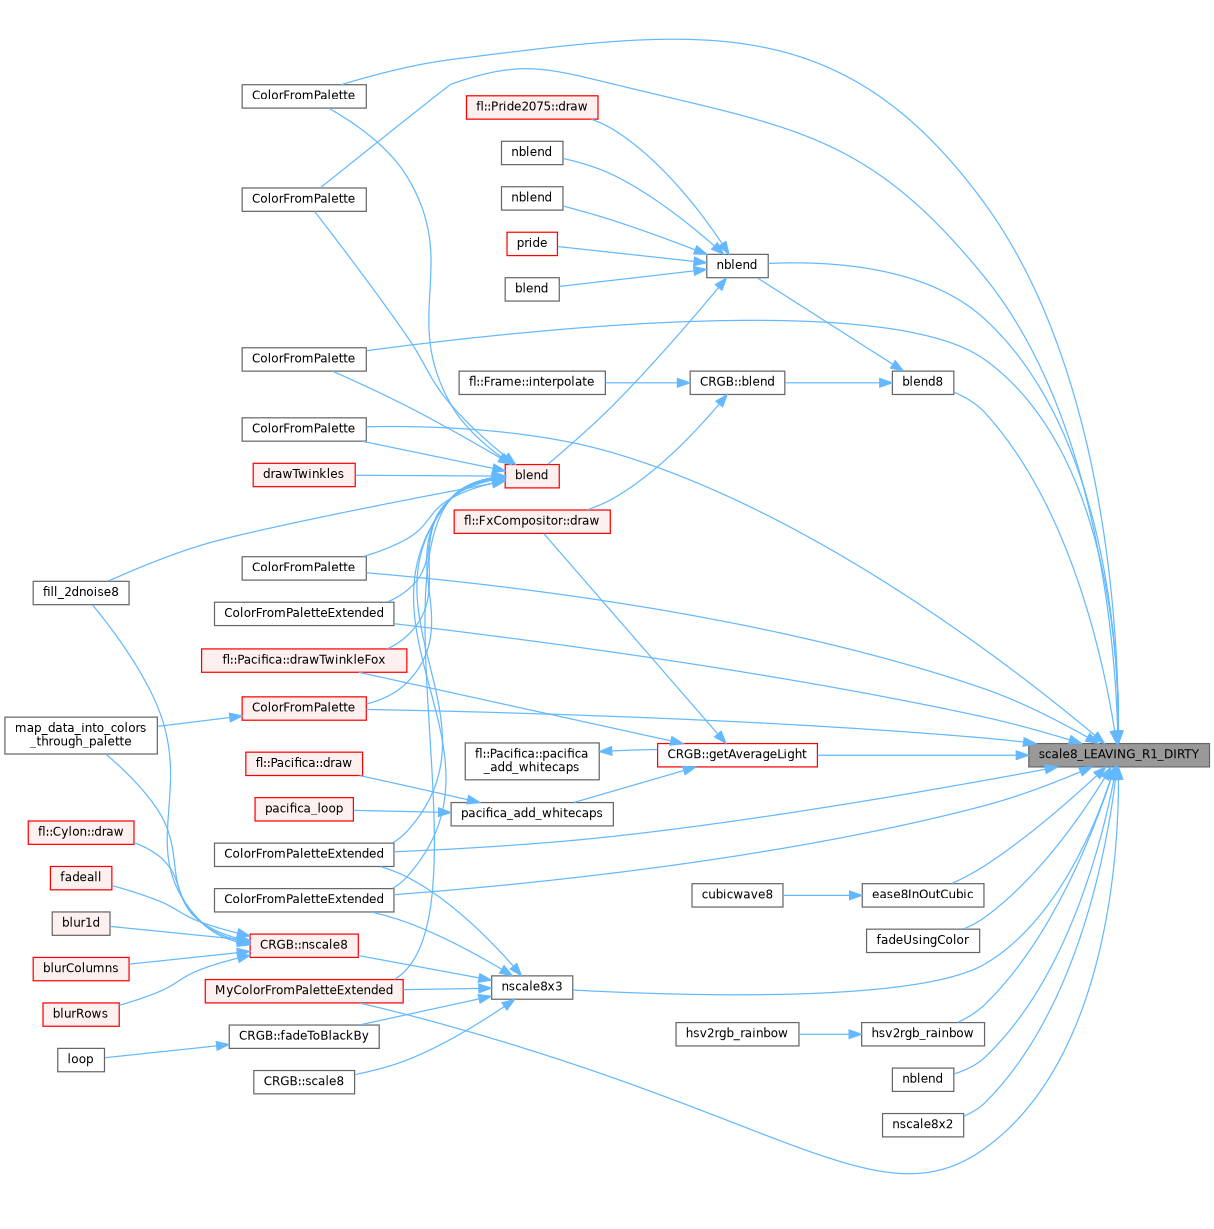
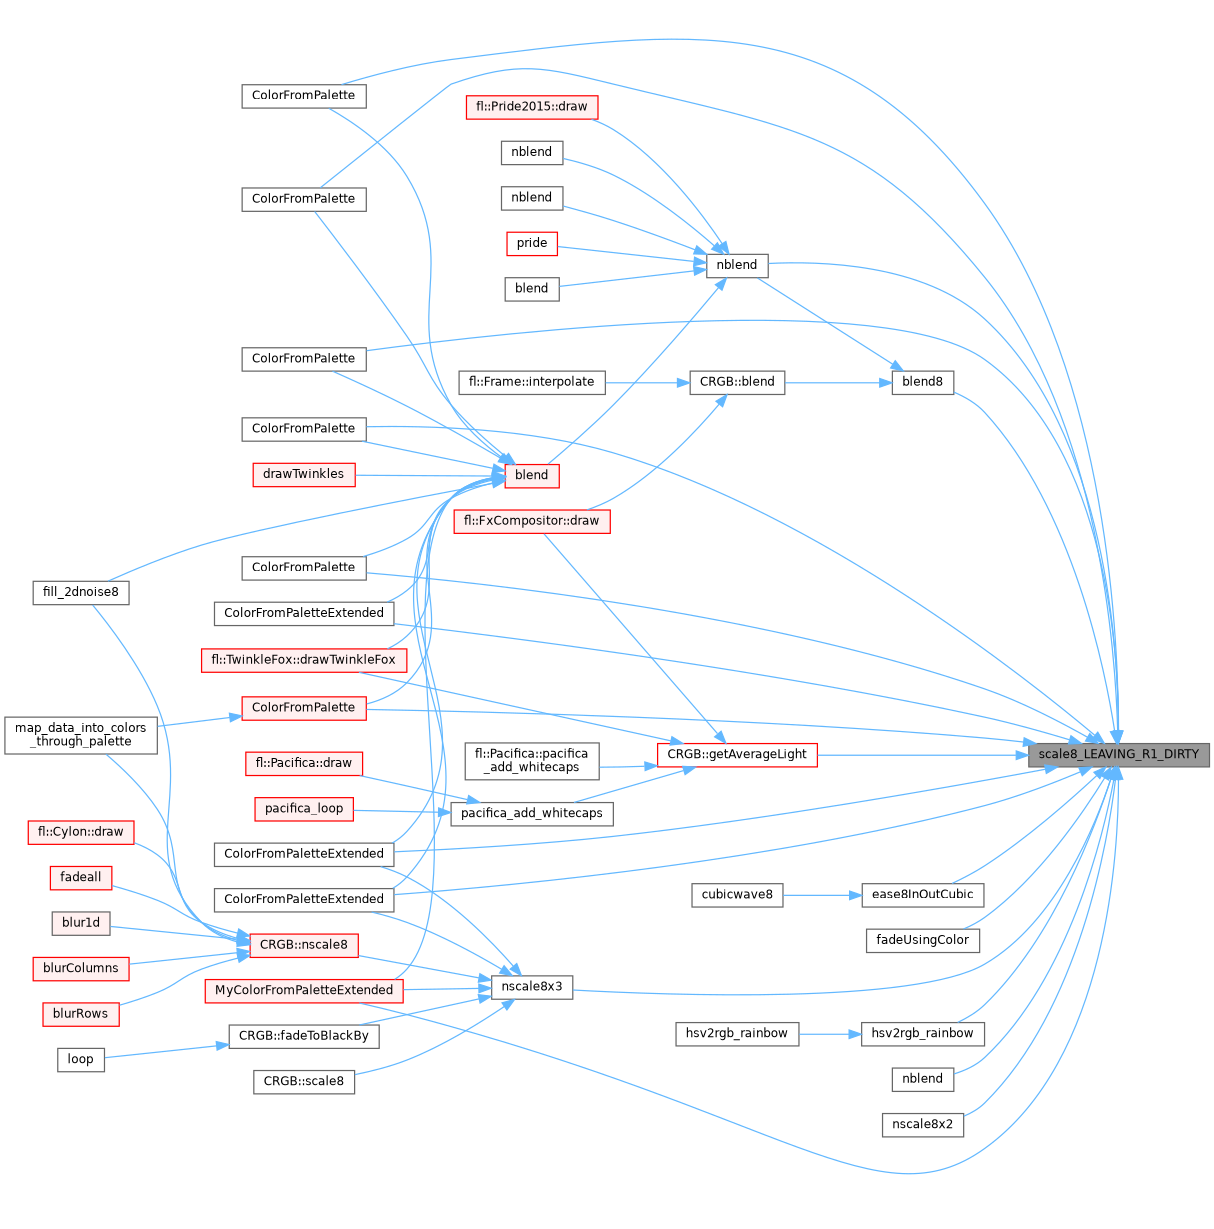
(532, 107) -> (532, 107)
(304, 661) -> (304, 661)
(635, 750) -> (622, 767)
